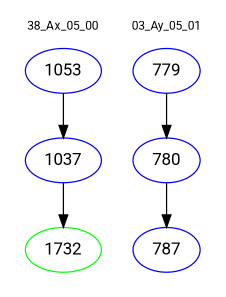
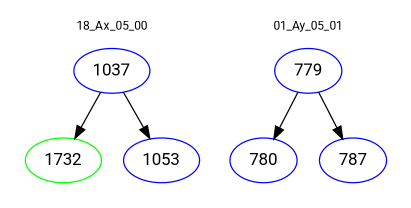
(63, 27) -> (112, 27)
(167, 27) -> (308, 27)
(63, 110) -> (133, 110)
(167, 199) -> (328, 110)
